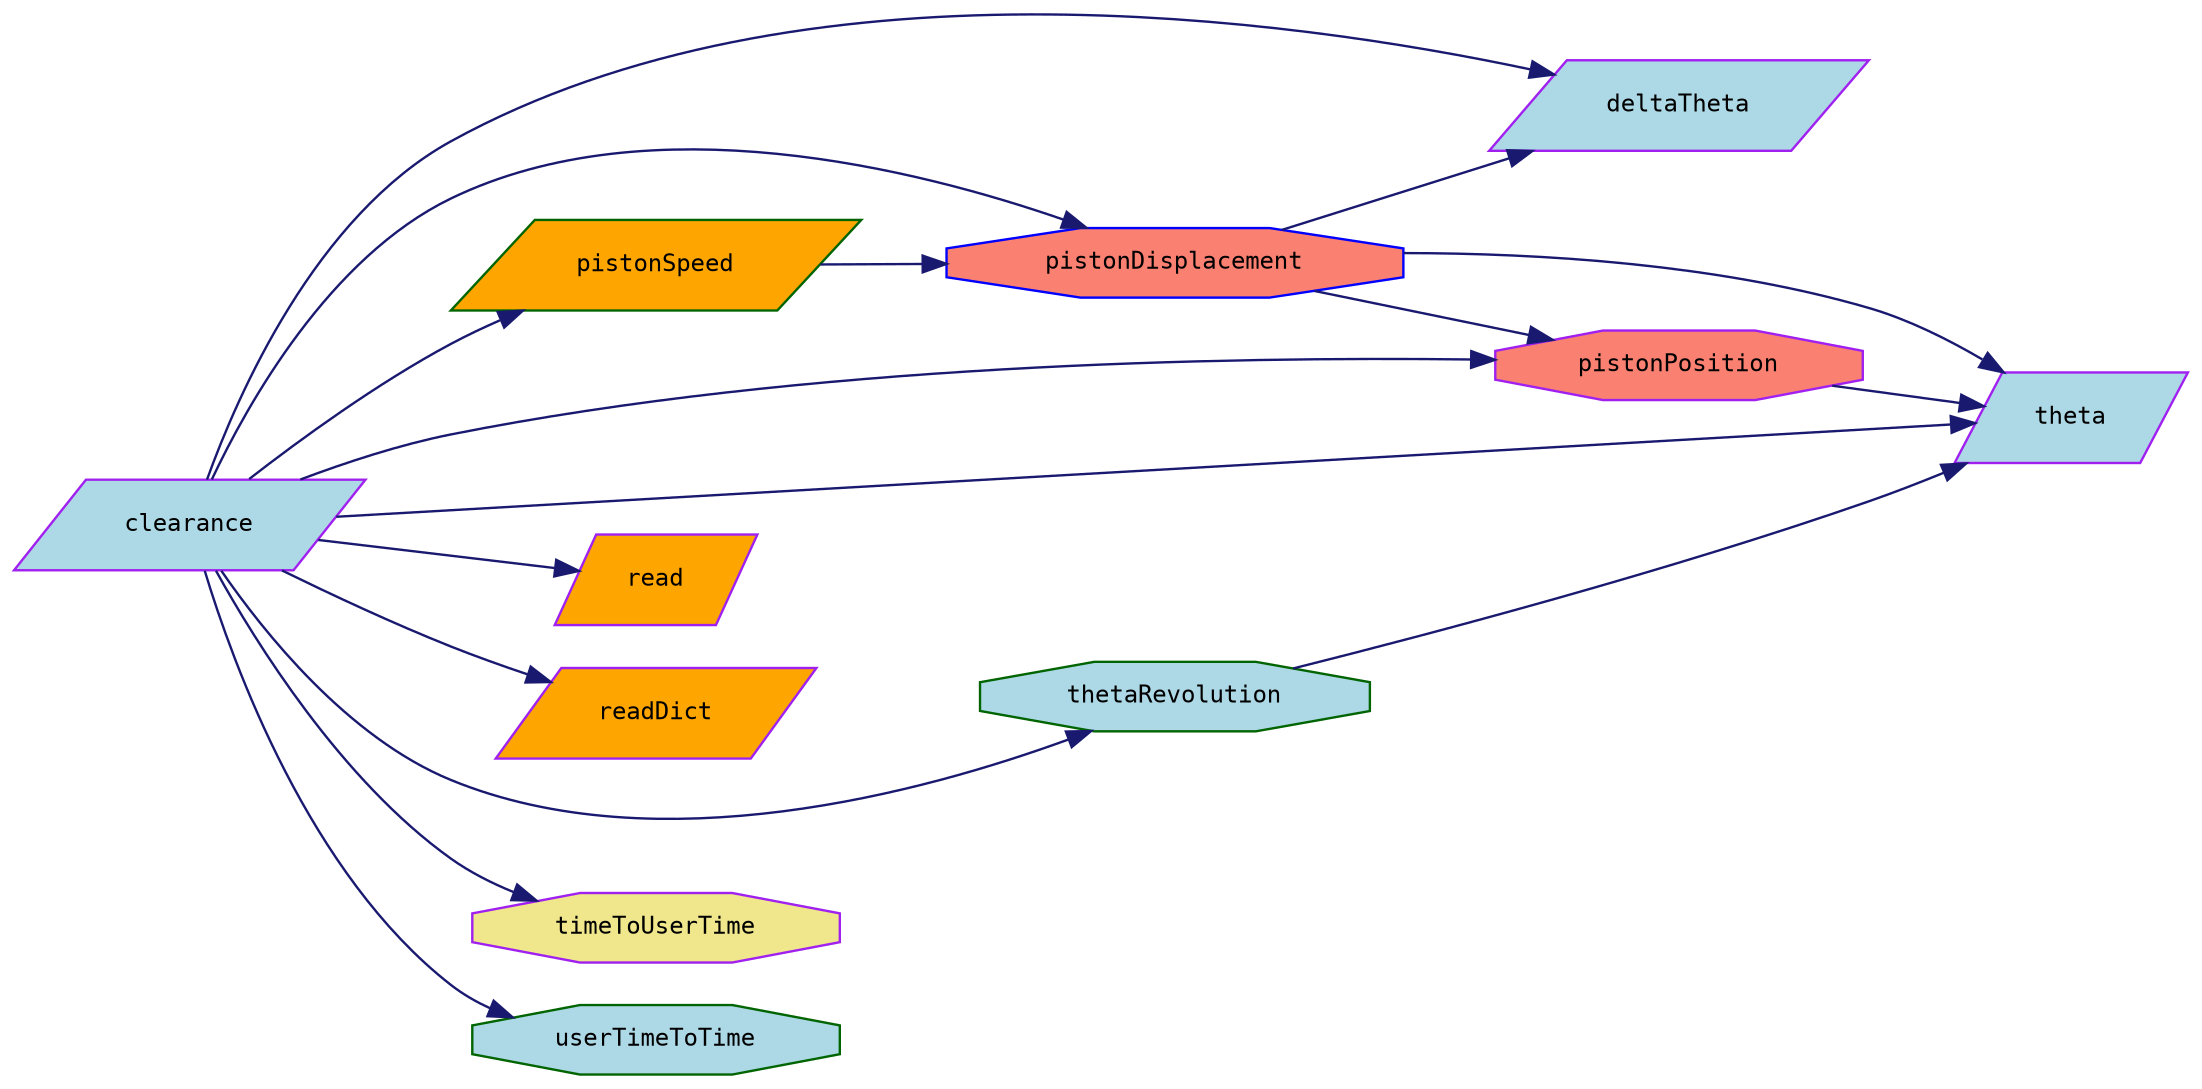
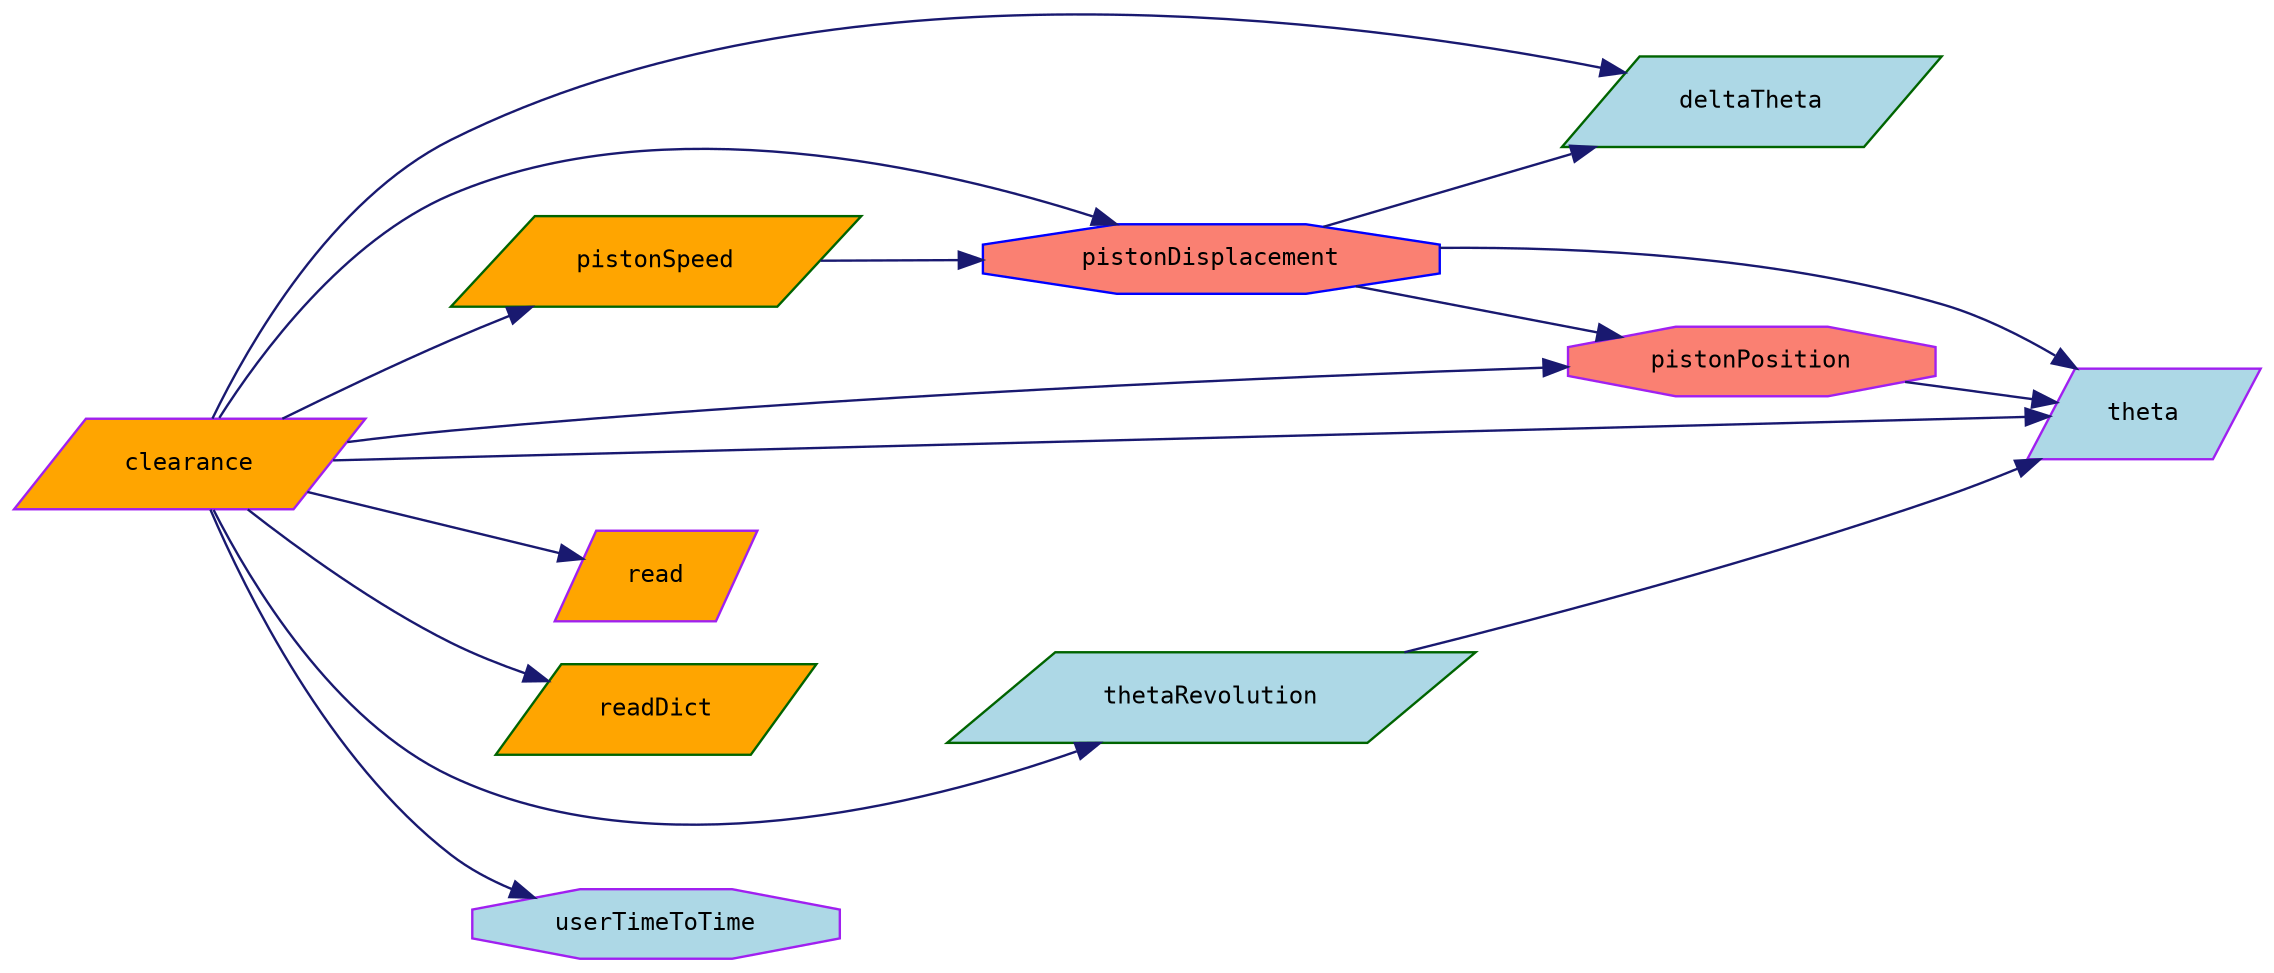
(1679, 106) -> (1752, 102)
(190, 525) -> (190, 464)
(1175, 697) -> (1211, 698)
(656, 713) -> (656, 709)
(656, 928) -> none
(656, 1040) -> (656, 924)
